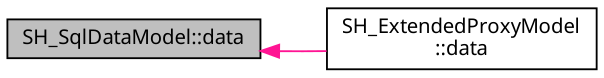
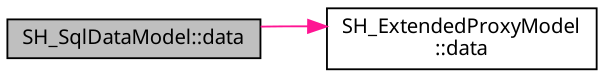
(303, 51) -> (284, 26)
